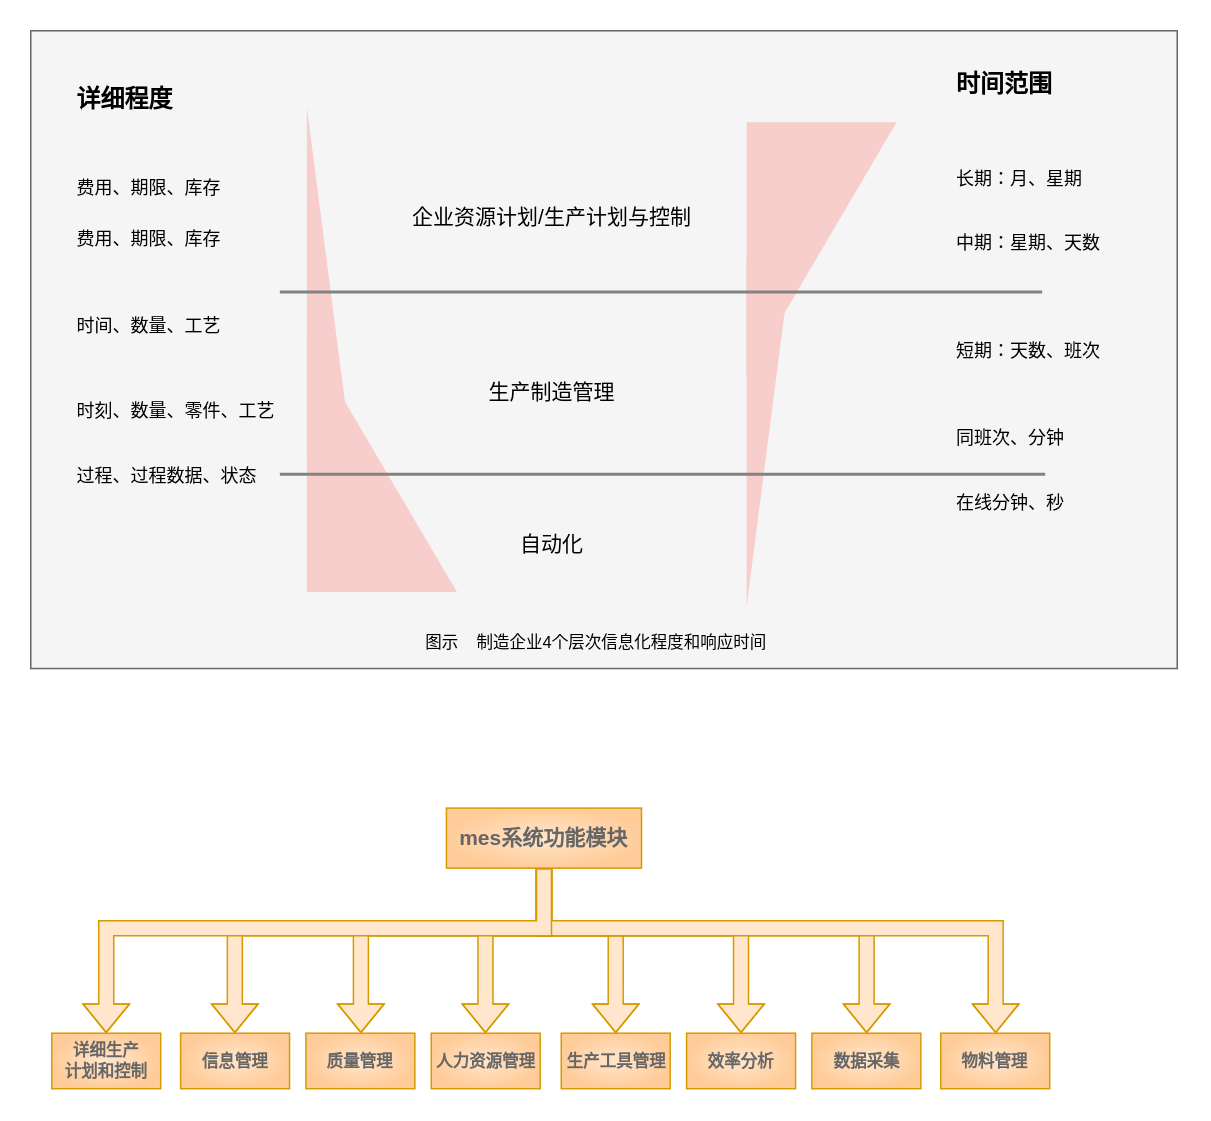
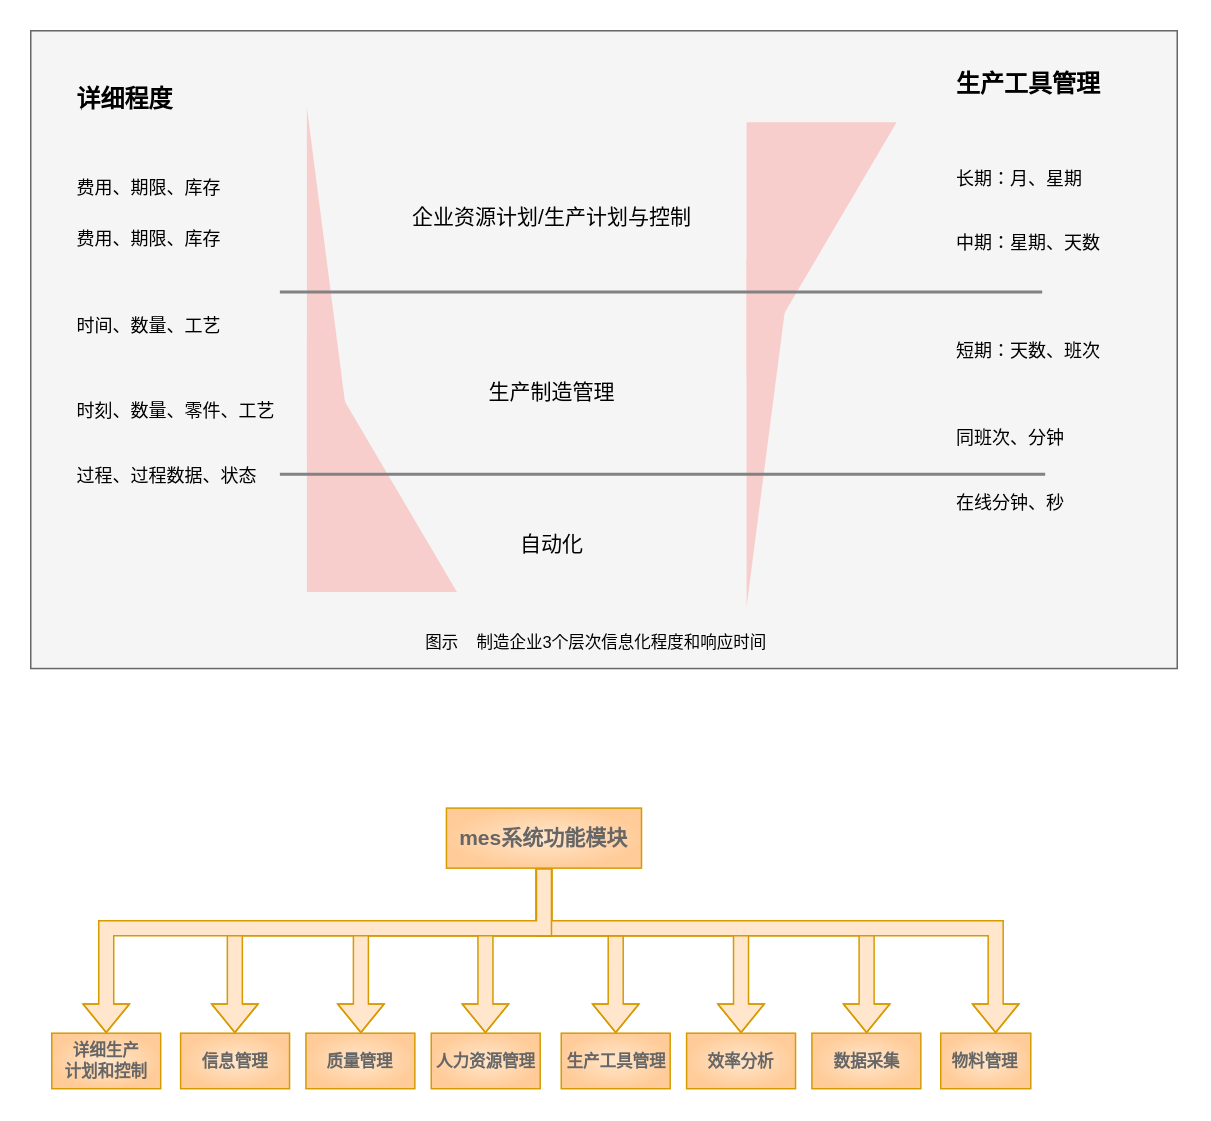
(1052, 156) -> (1052, 156)
(596, 643) -> (596, 643)
(995, 1061) -> (985, 1061)
